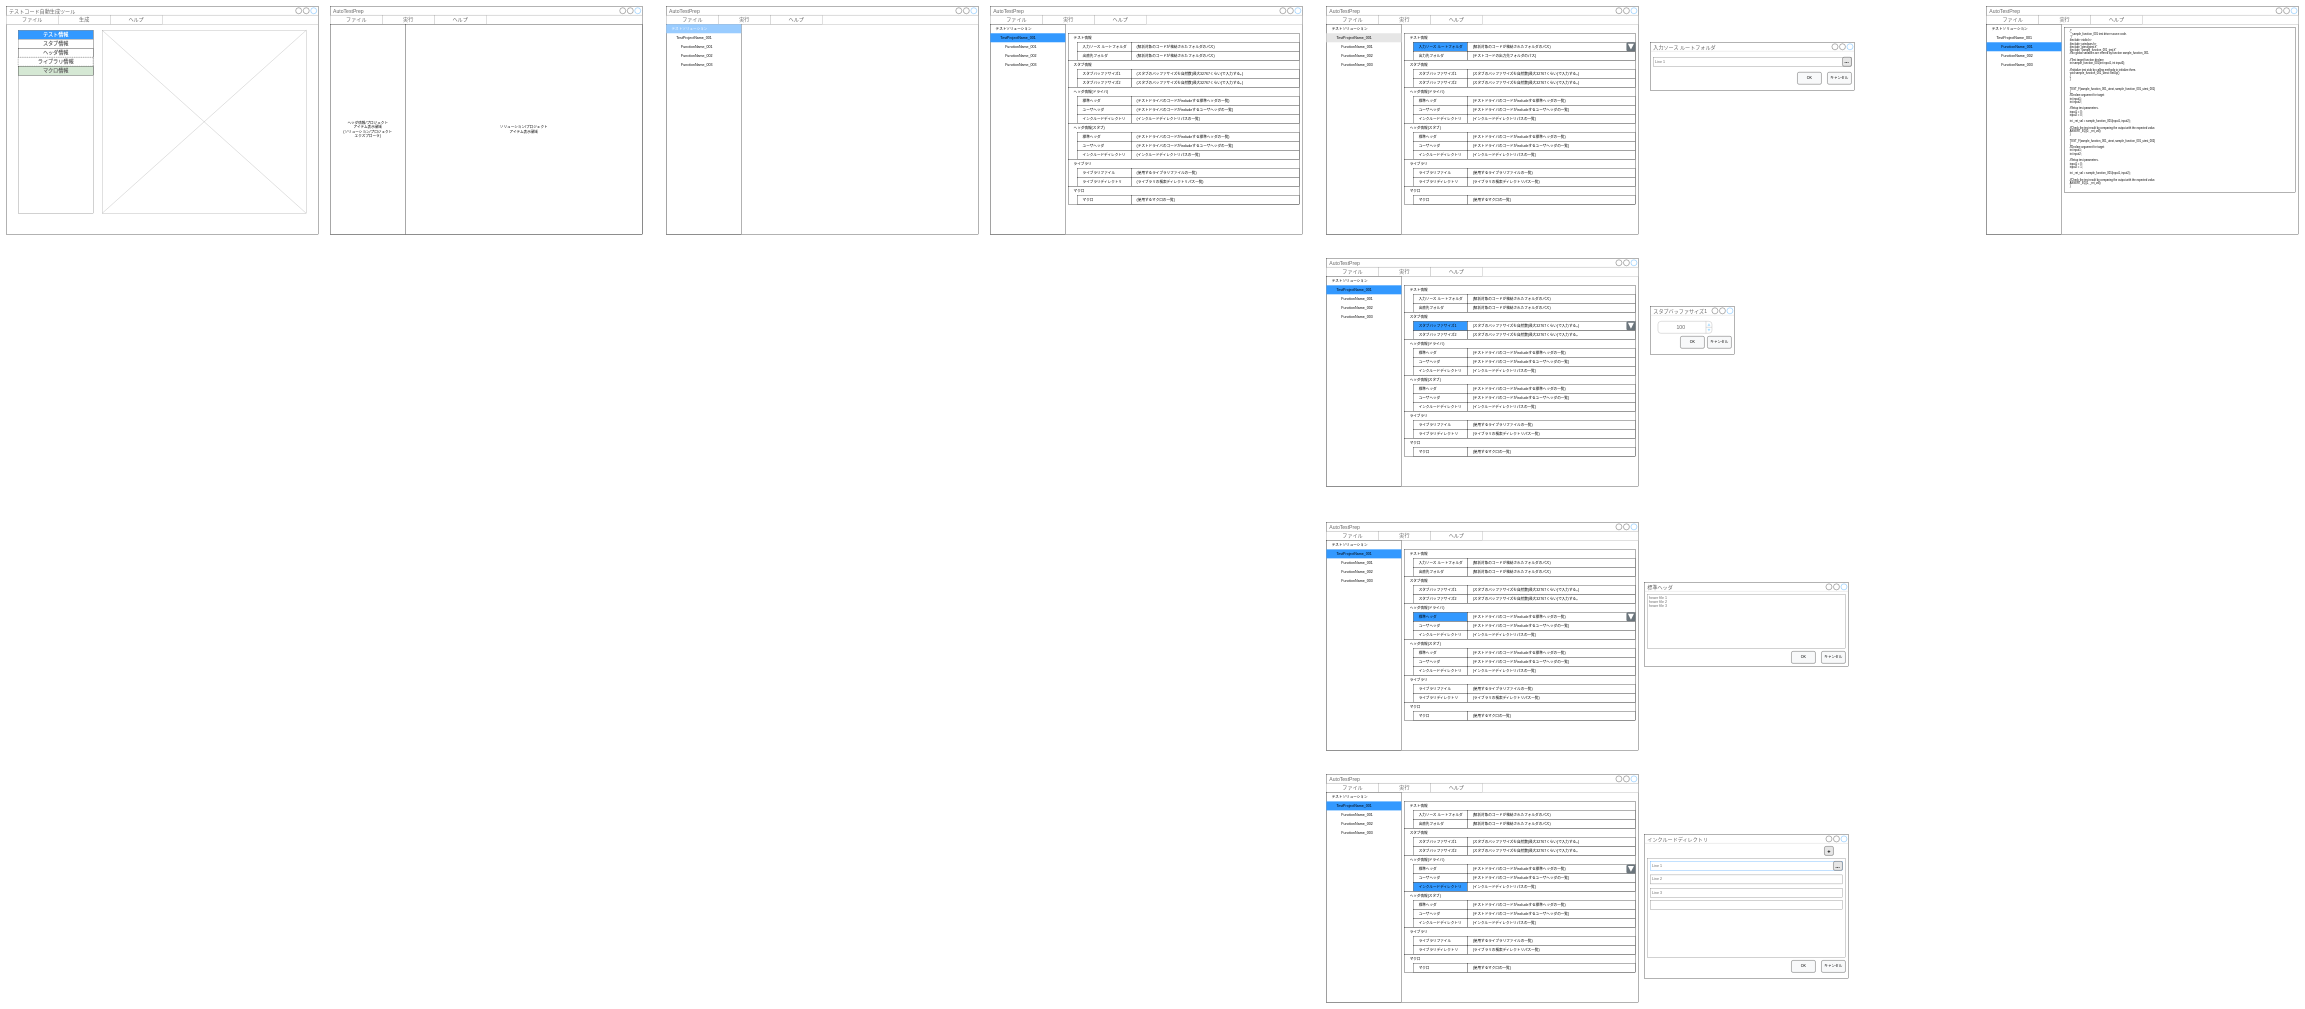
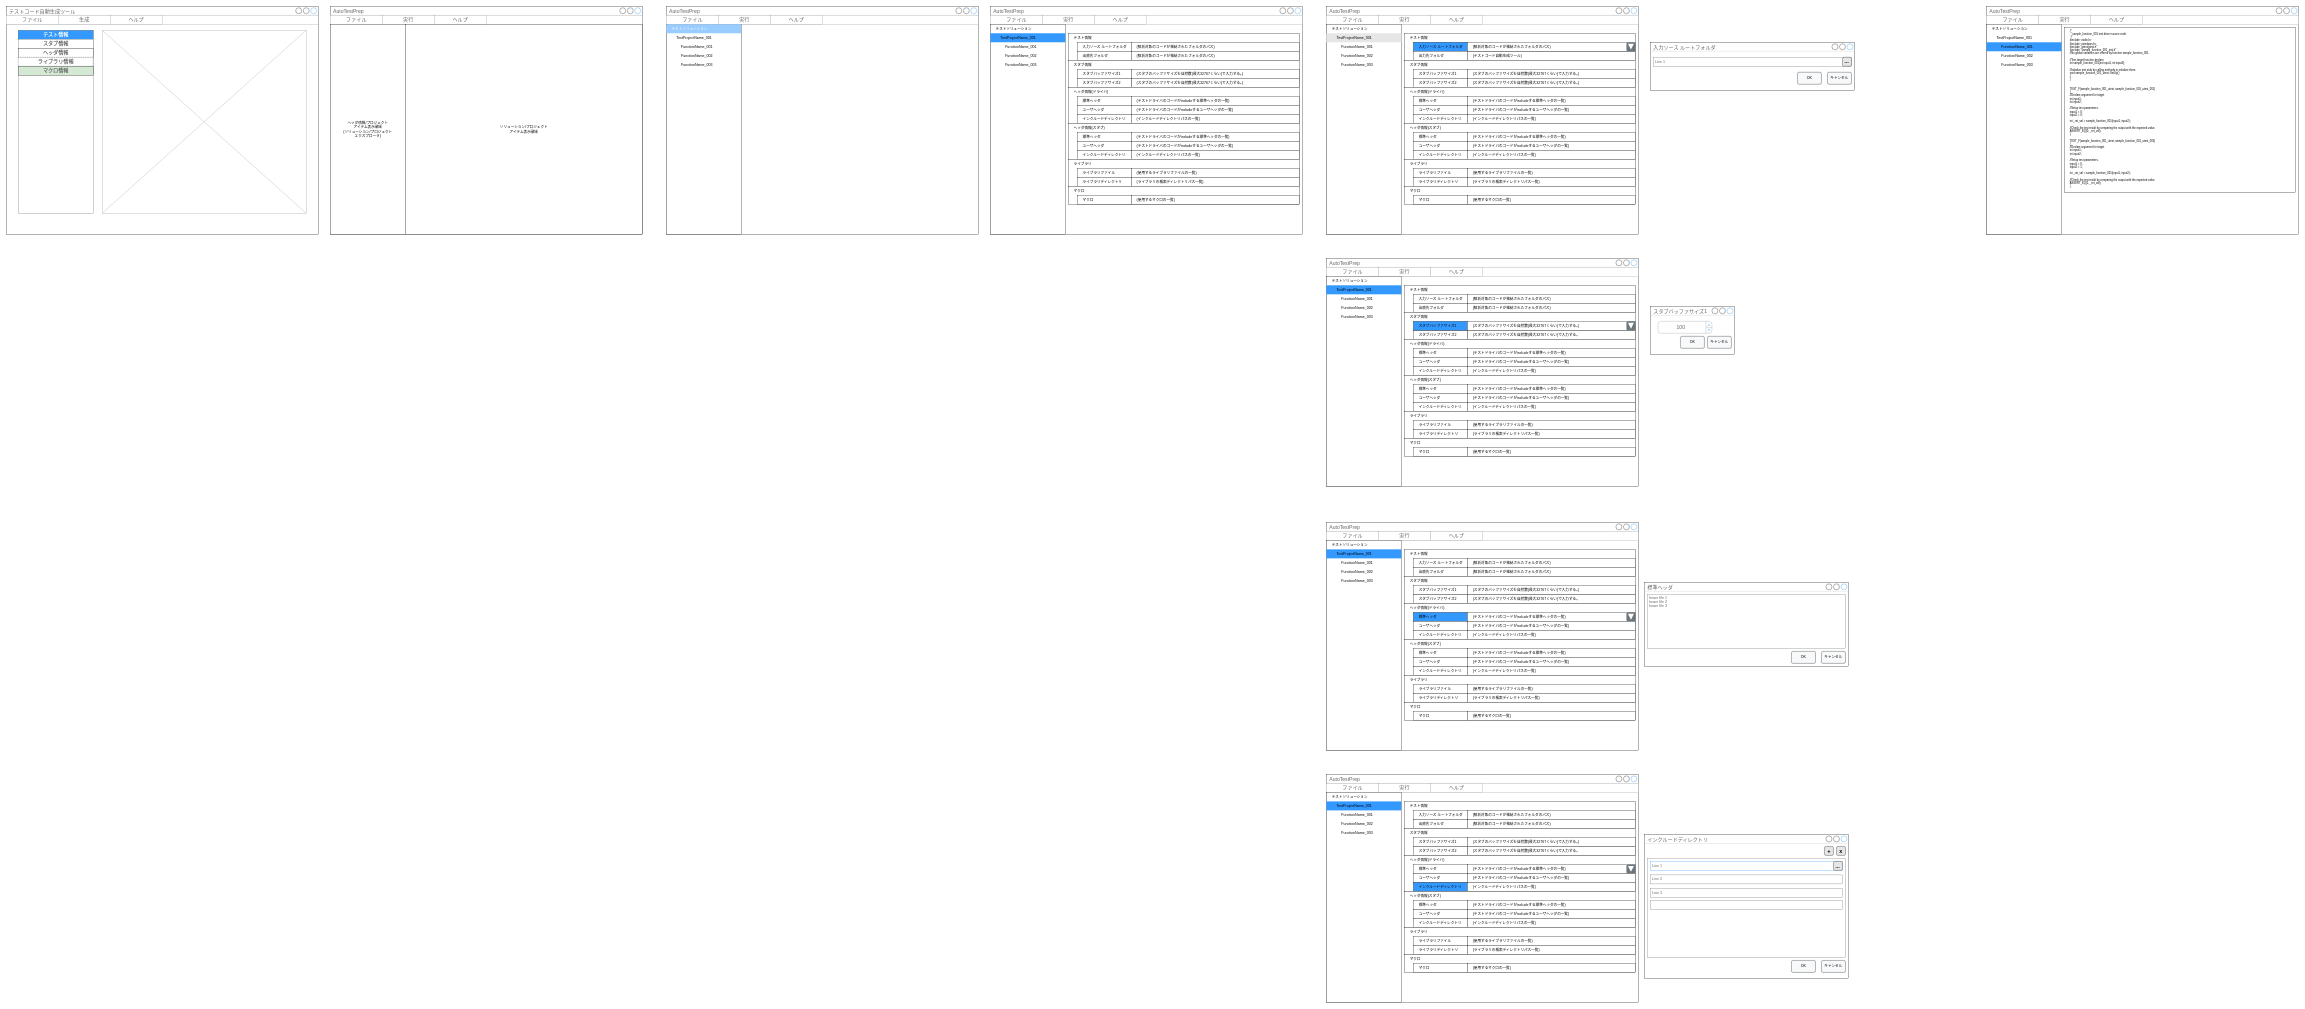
(1505, 56) -> (1498, 56)
none -> (1841, 851)
